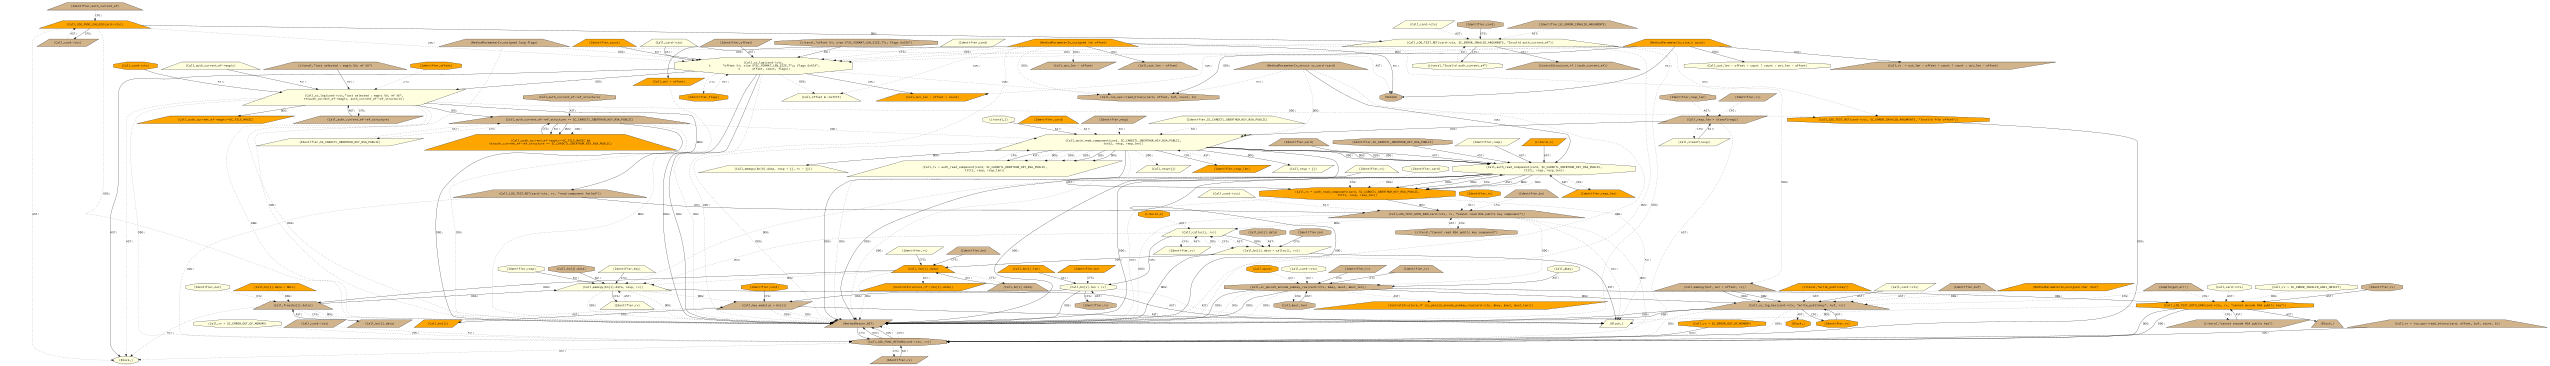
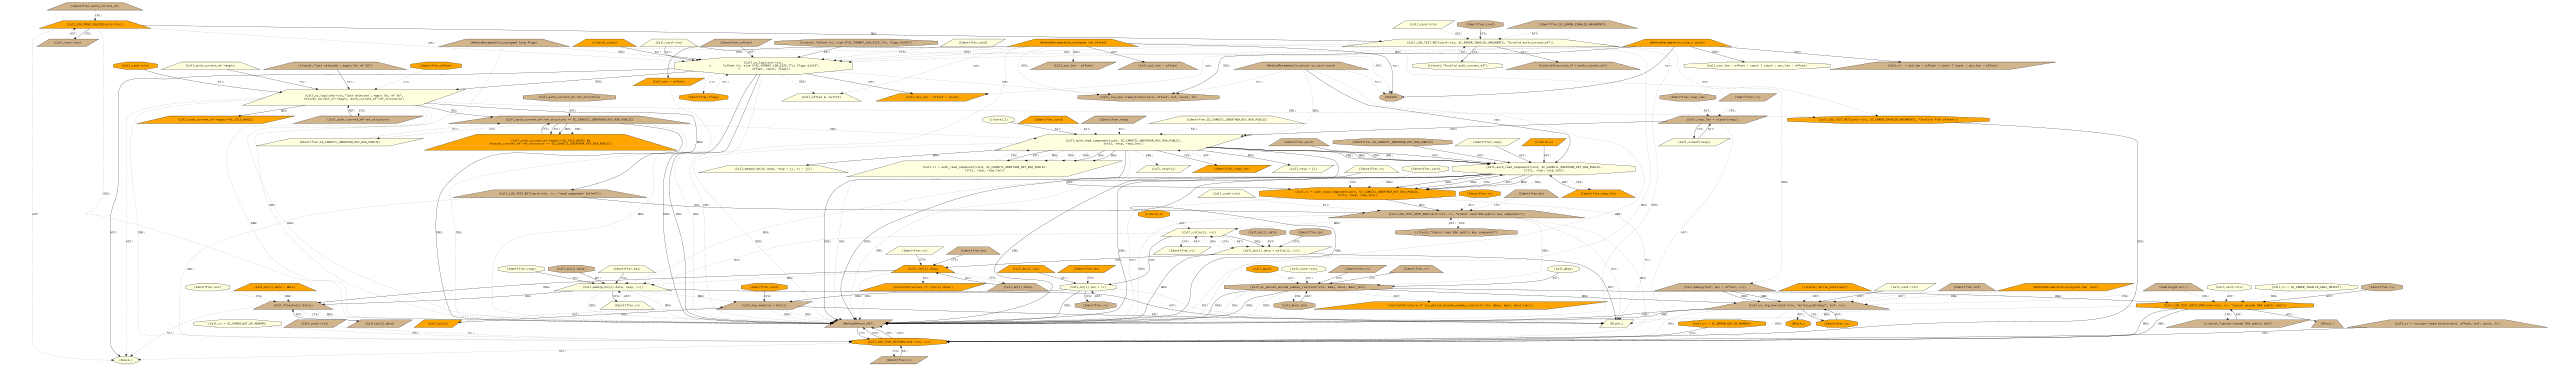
(605, 43) -> (605, 43)
none -> (1363, 75)
(1696, 129) -> (1696, 129)
(437, 297) -> (449, 300)
(899, 342) -> (899, 342)
